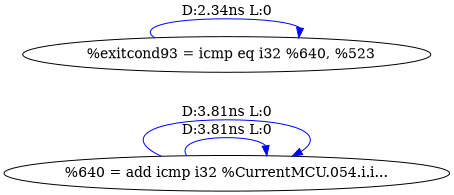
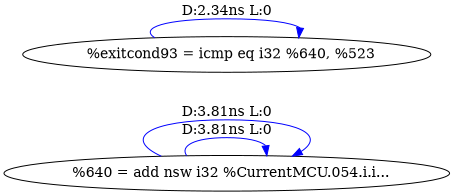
(227, 173) -> (227, 173)
